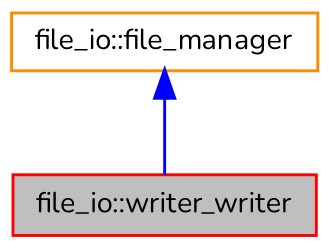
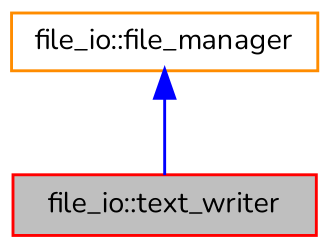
(165, 205) -> (165, 205)
